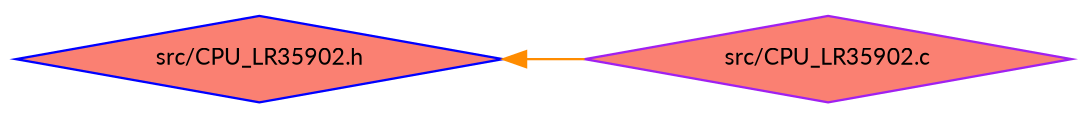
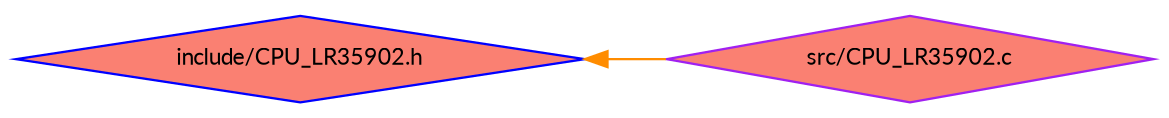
(259, 59) -> (300, 59)
